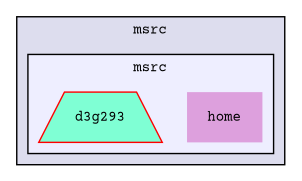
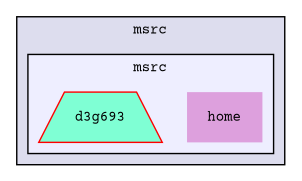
(100, 117) -> (100, 117)
